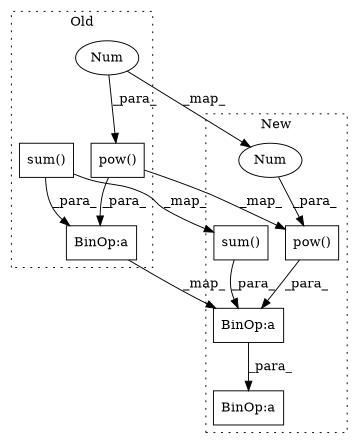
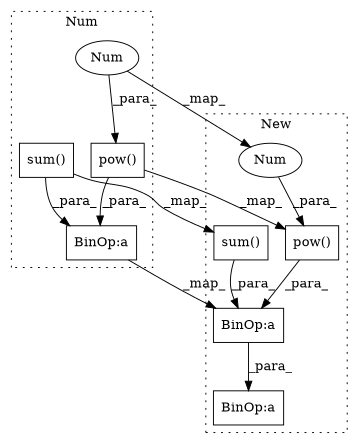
(82, 22) -> (82, 22)
